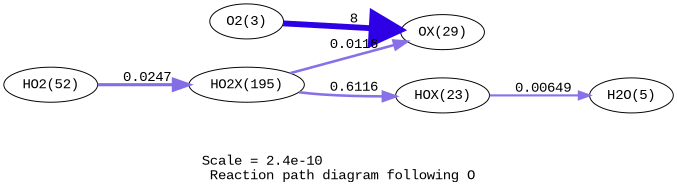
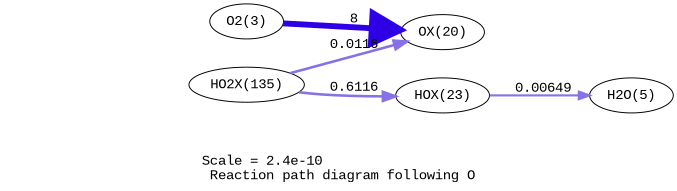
(443, 32) -> (443, 32)
(51, 85) -> none
(247, 85) -> (247, 85)
